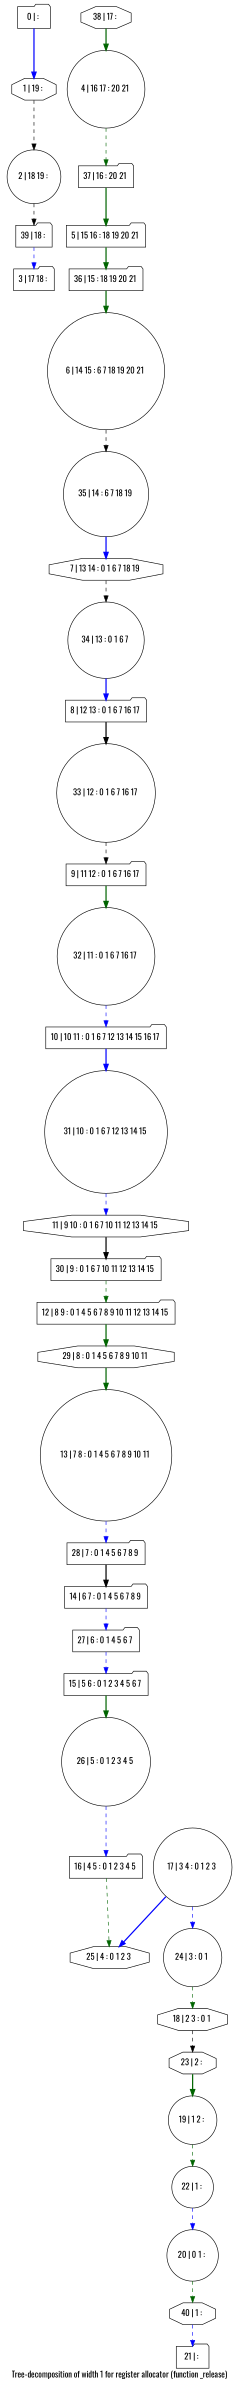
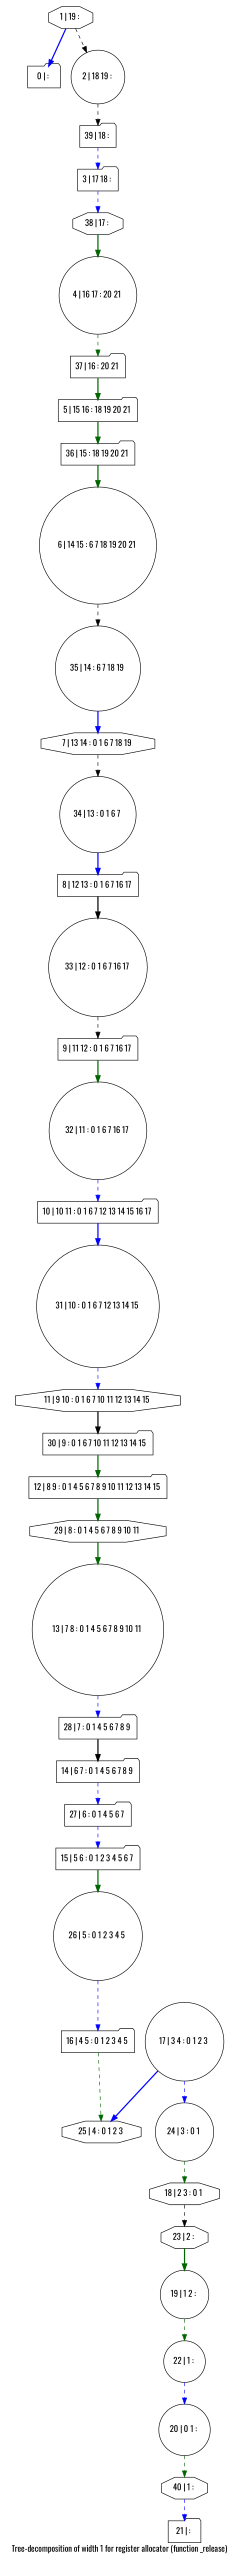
(34, 50) -> (59, 45)
none -> (98, 199)
(106, 1289) -> (98, 1463)
